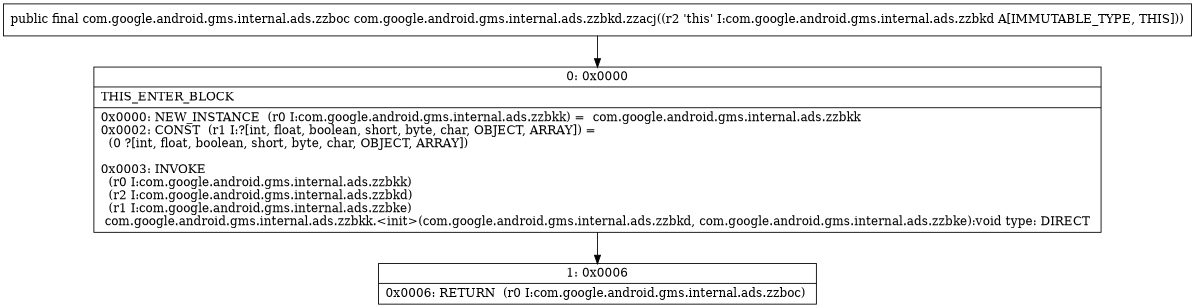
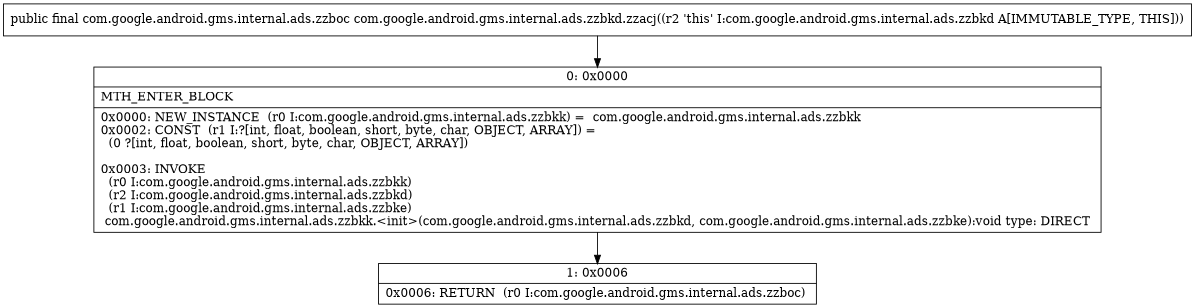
(167, 97) -> (167, 97)
